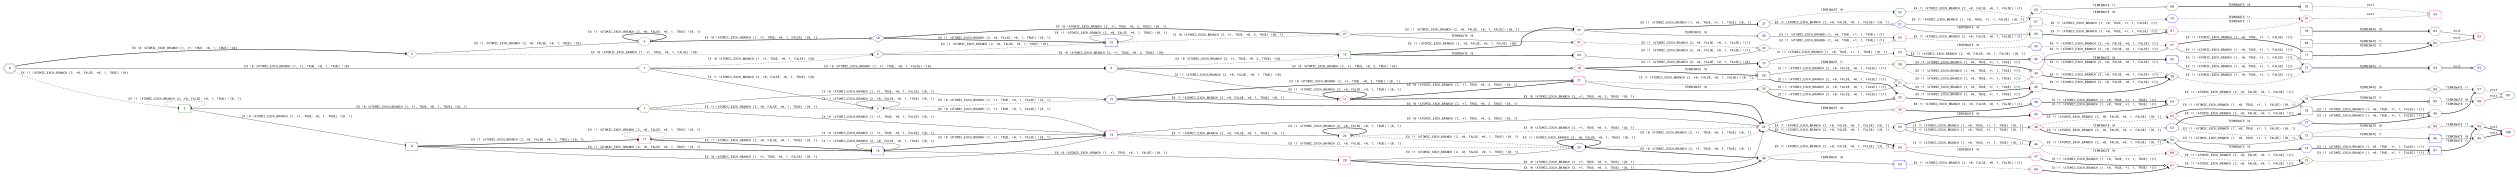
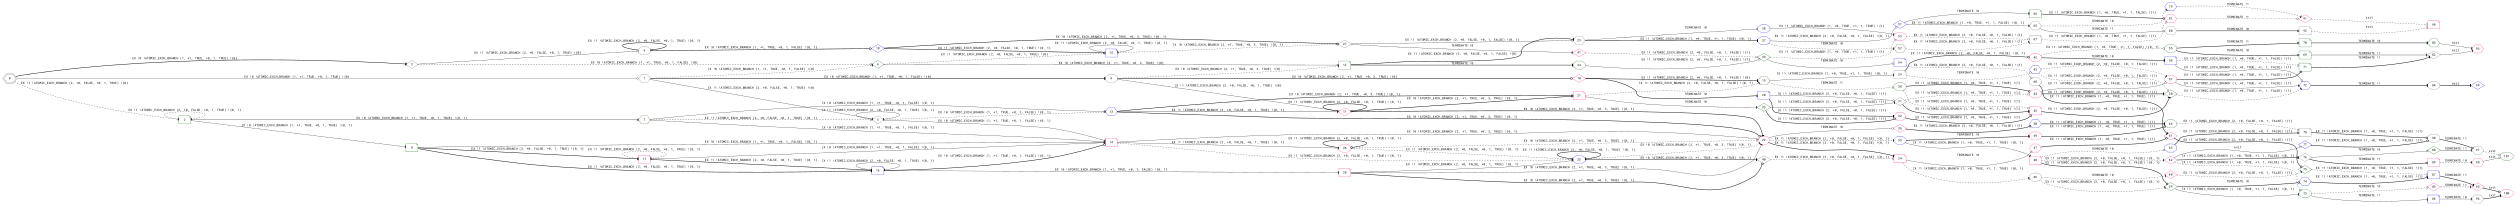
none -> (2171, 49)
(2456, 68) -> (2455, 85)
(2239, 121) -> (2238, 147)
(2036, 127) -> (2035, 160)
(2238, 135) -> (2244, 166)
(1967, 136) -> none
(1831, 162) -> (1829, 68)
(2036, 169) -> (2035, 82)
